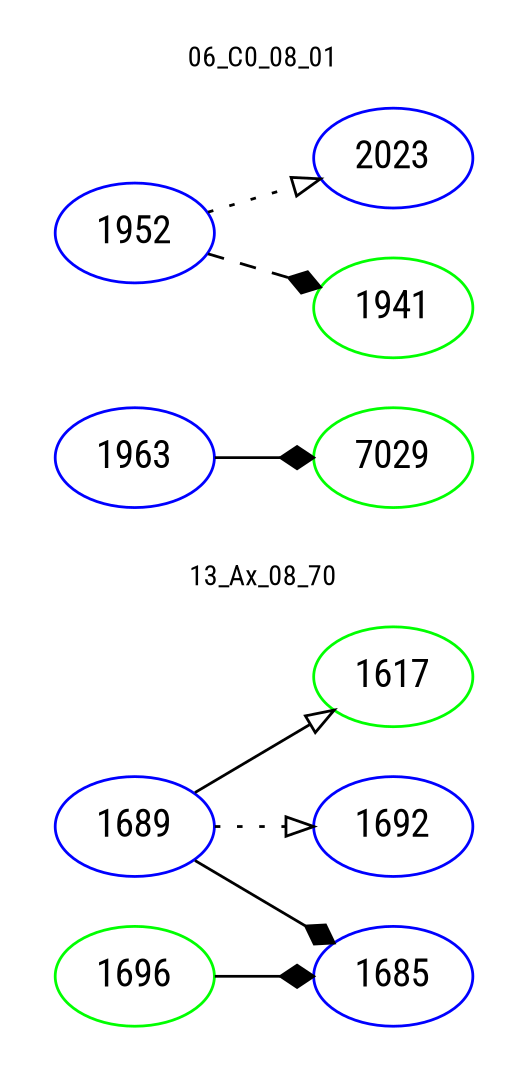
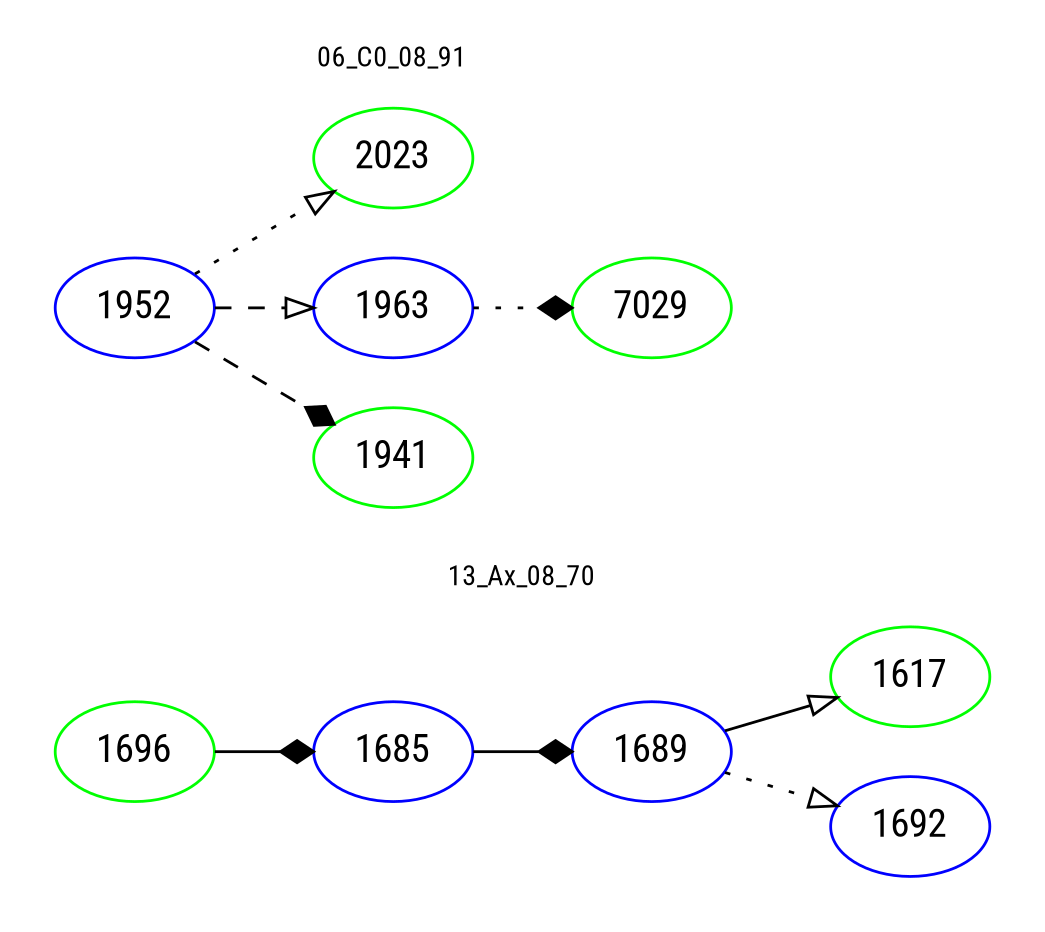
(264, 60) -> (393, 60)
(393, 158) -> (393, 158)
none -> (250, 308)
(247, 458) -> (506, 308)
(250, 893) -> (506, 752)
